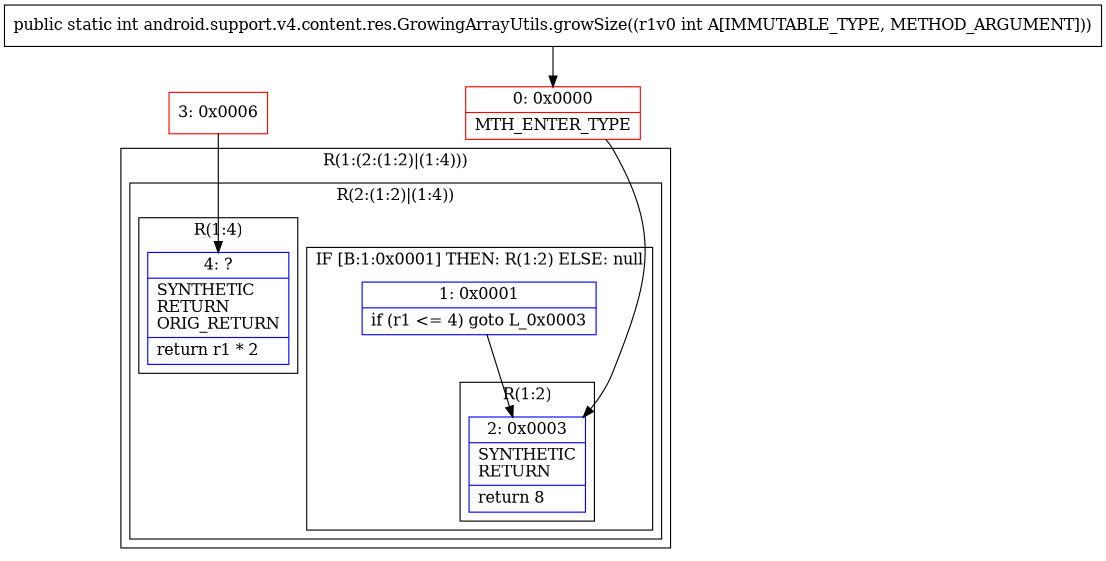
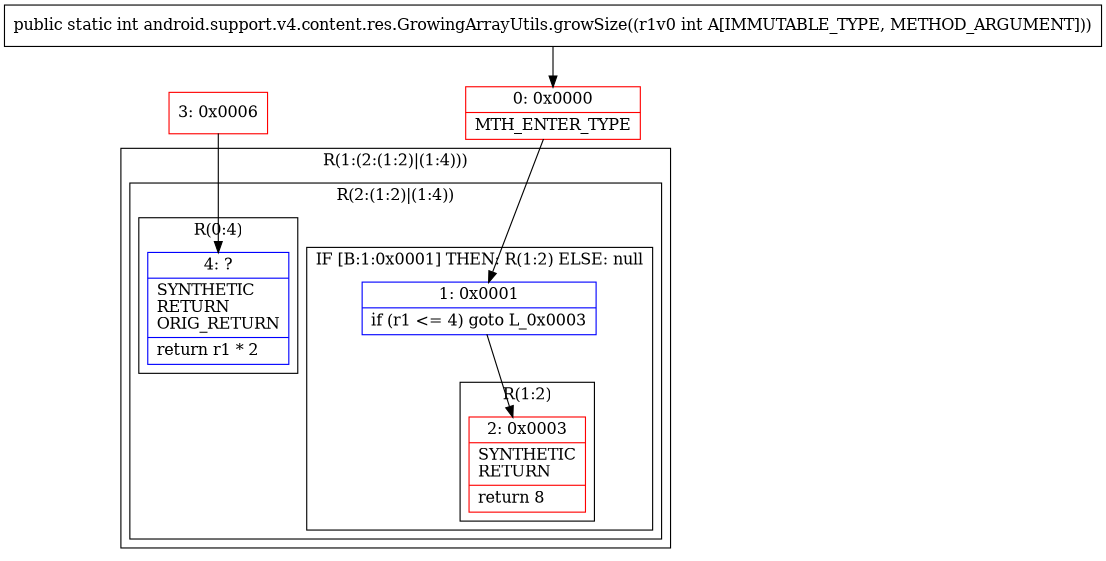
(218, 231) -> (218, 231)
(643, 275) -> (518, 205)
(527, 465) -> (527, 465)
